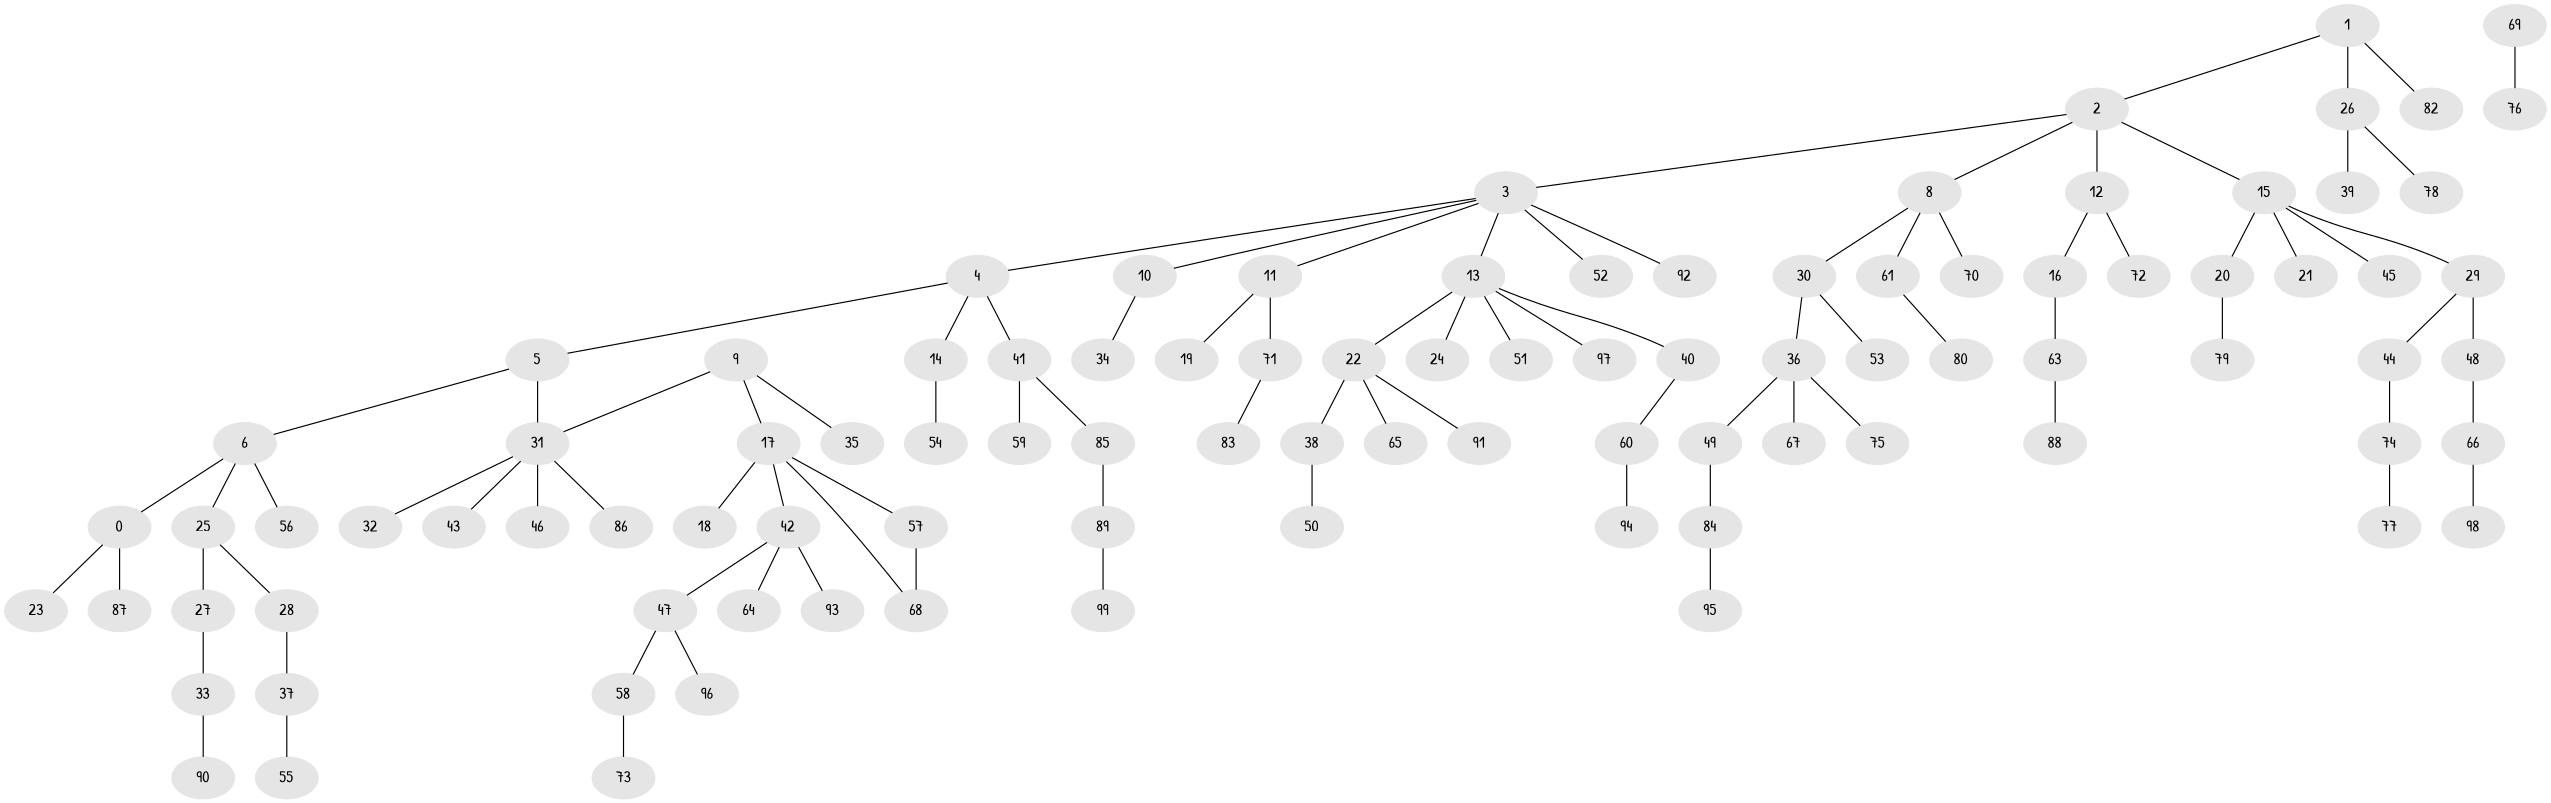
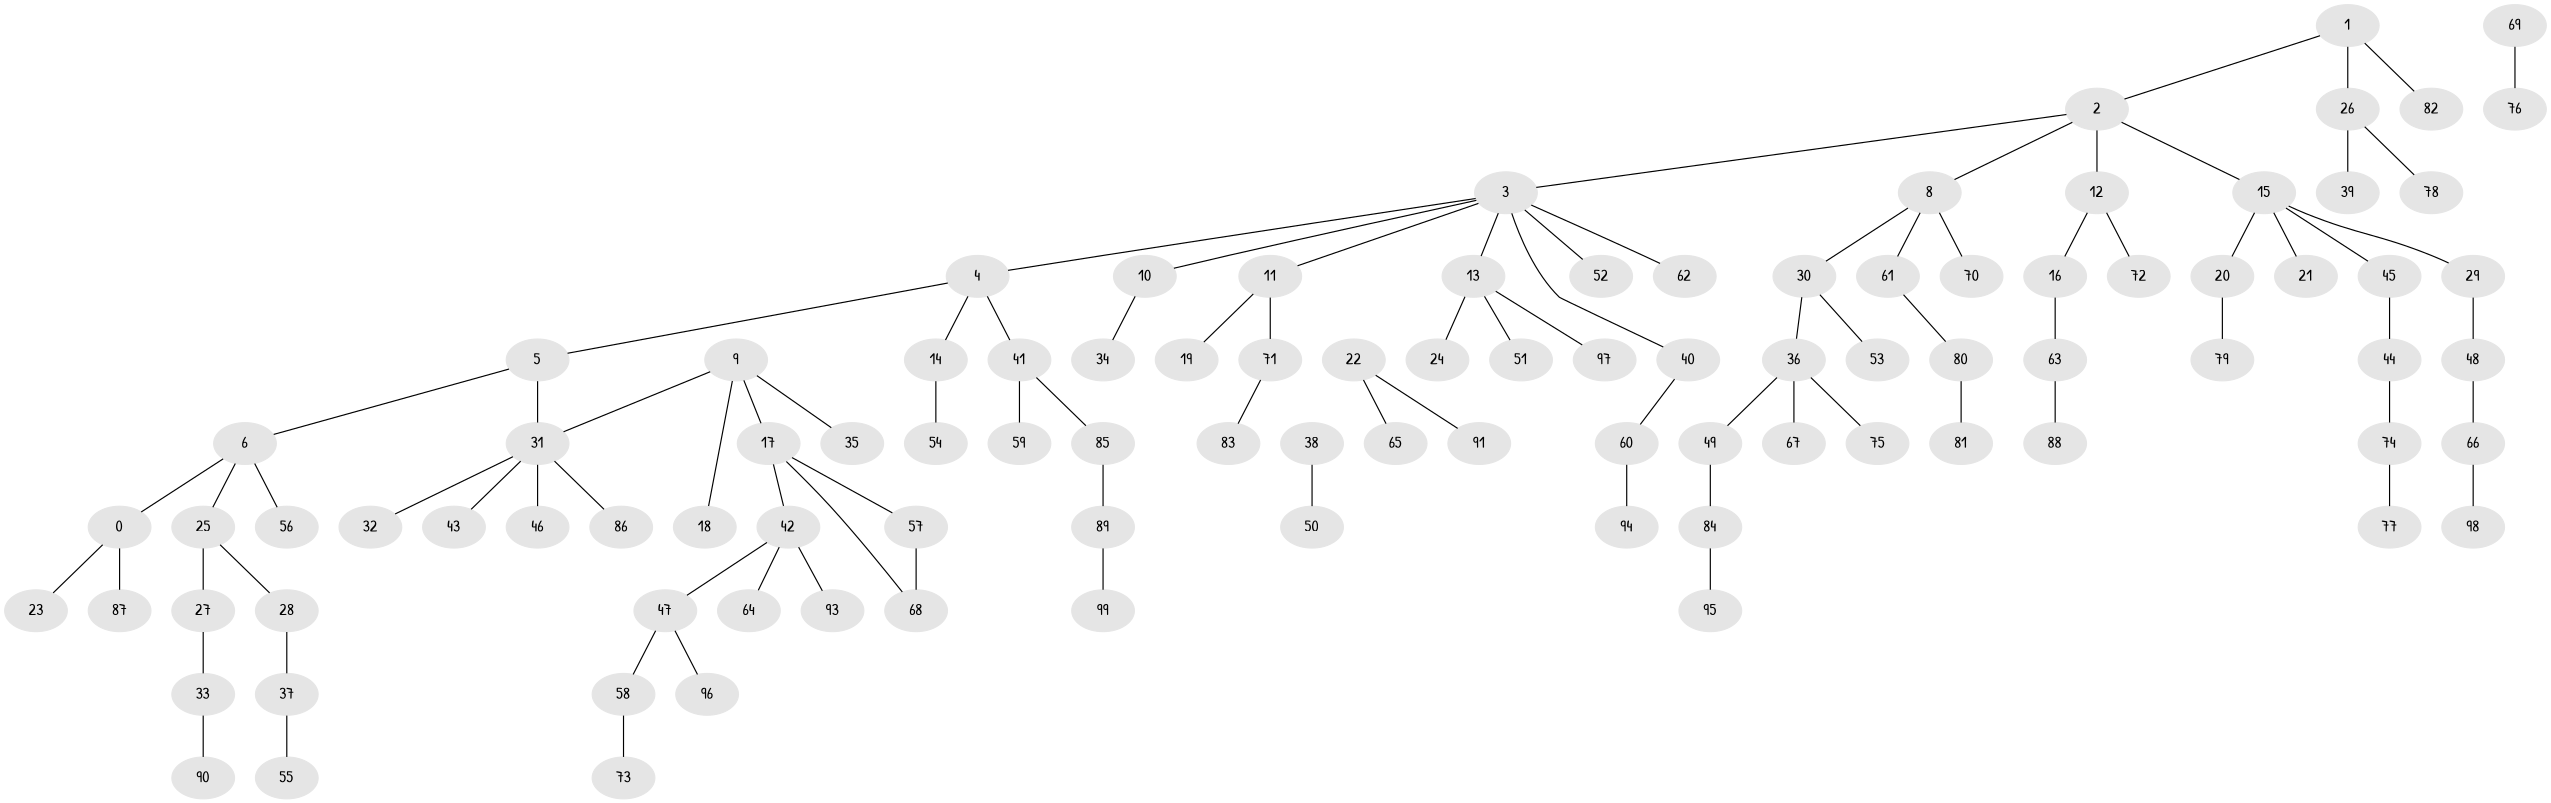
(1685, 276) -> (1685, 276)
(1582, 317) -> (1567, 301)
(1414, 318) -> none
(2431, 318) -> (2390, 318)
(1333, 402) -> none
none -> (1961, 444)
(737, 485) -> (720, 444)
